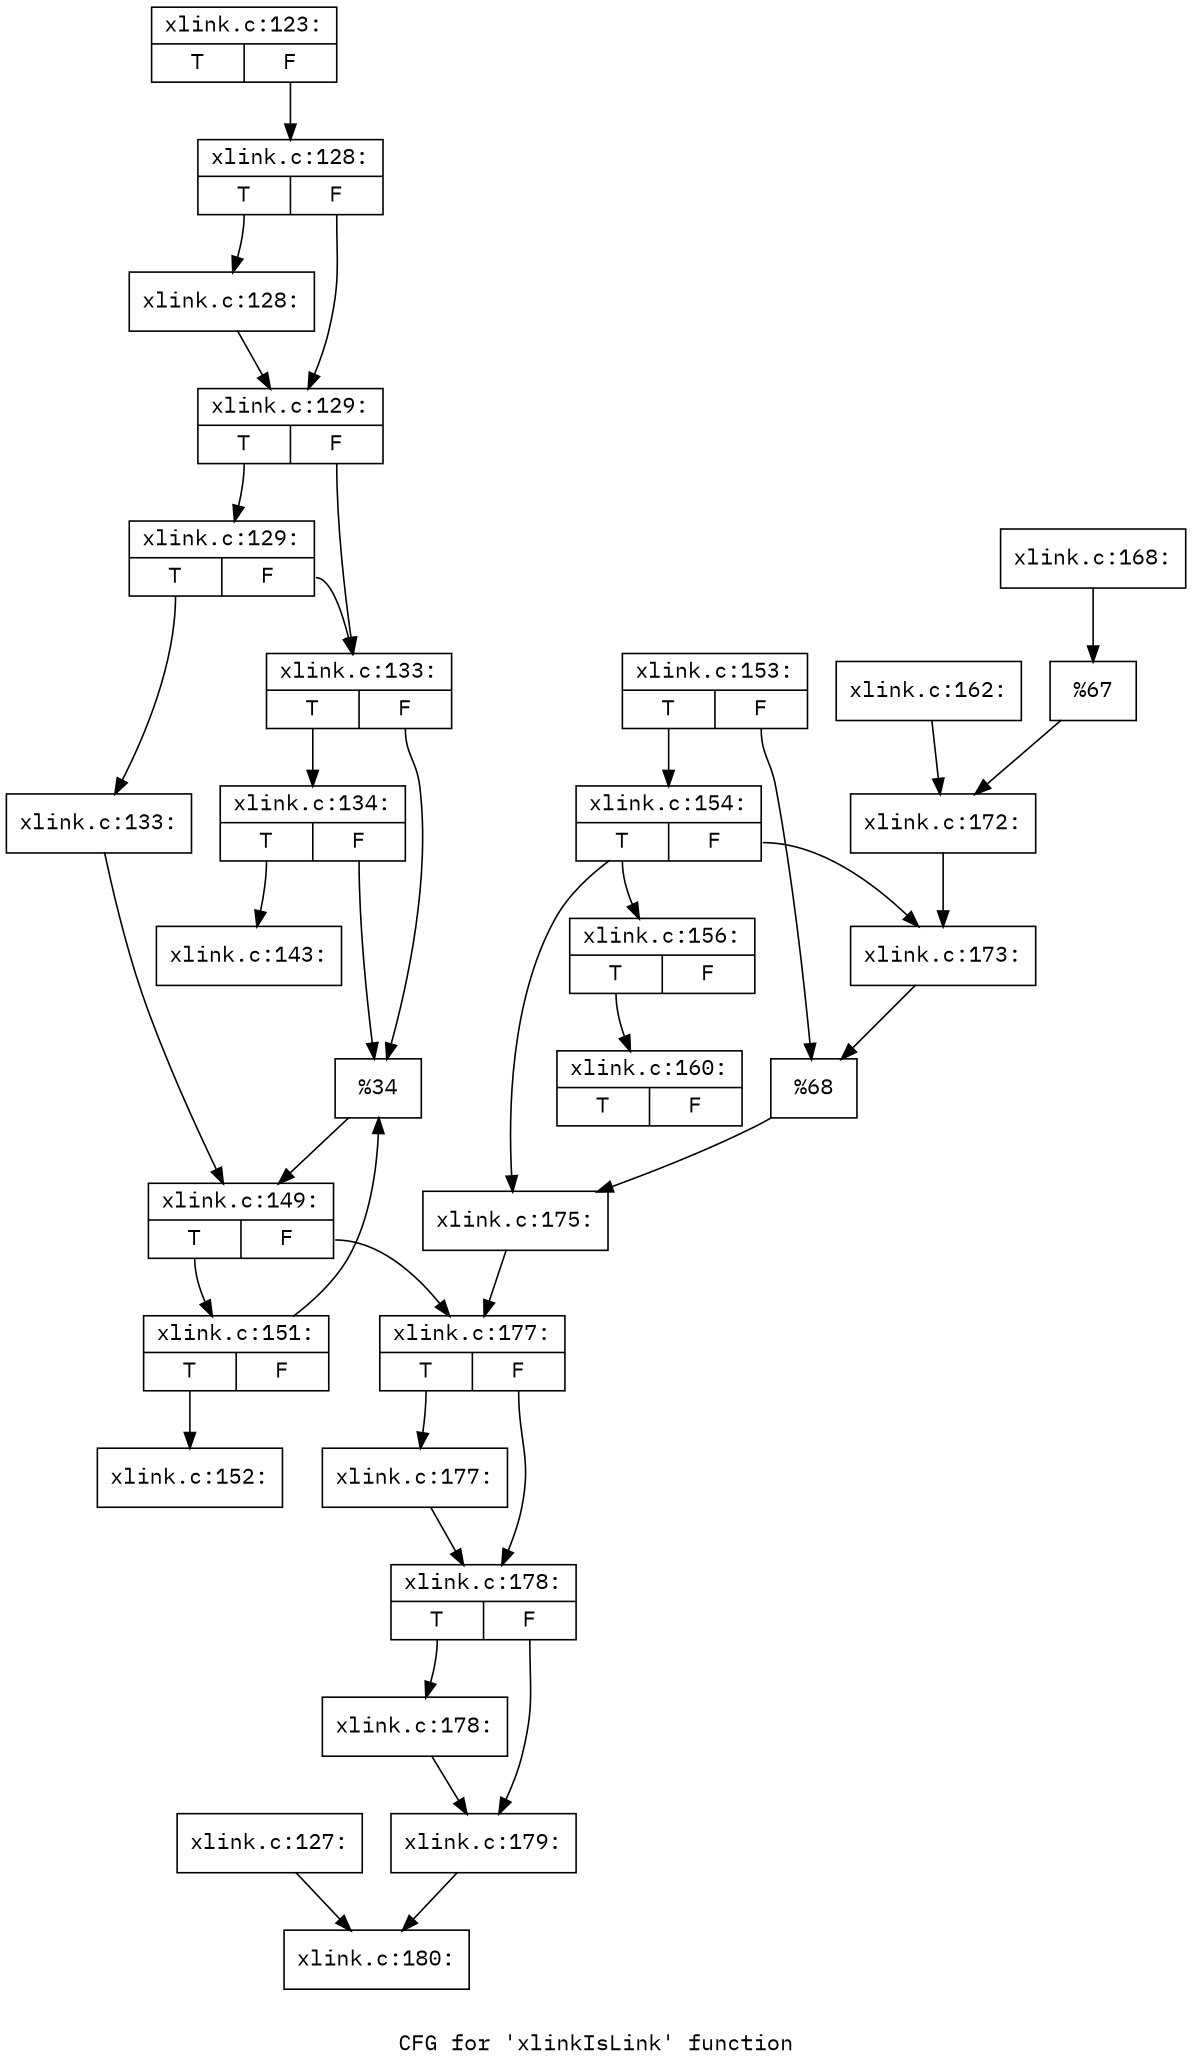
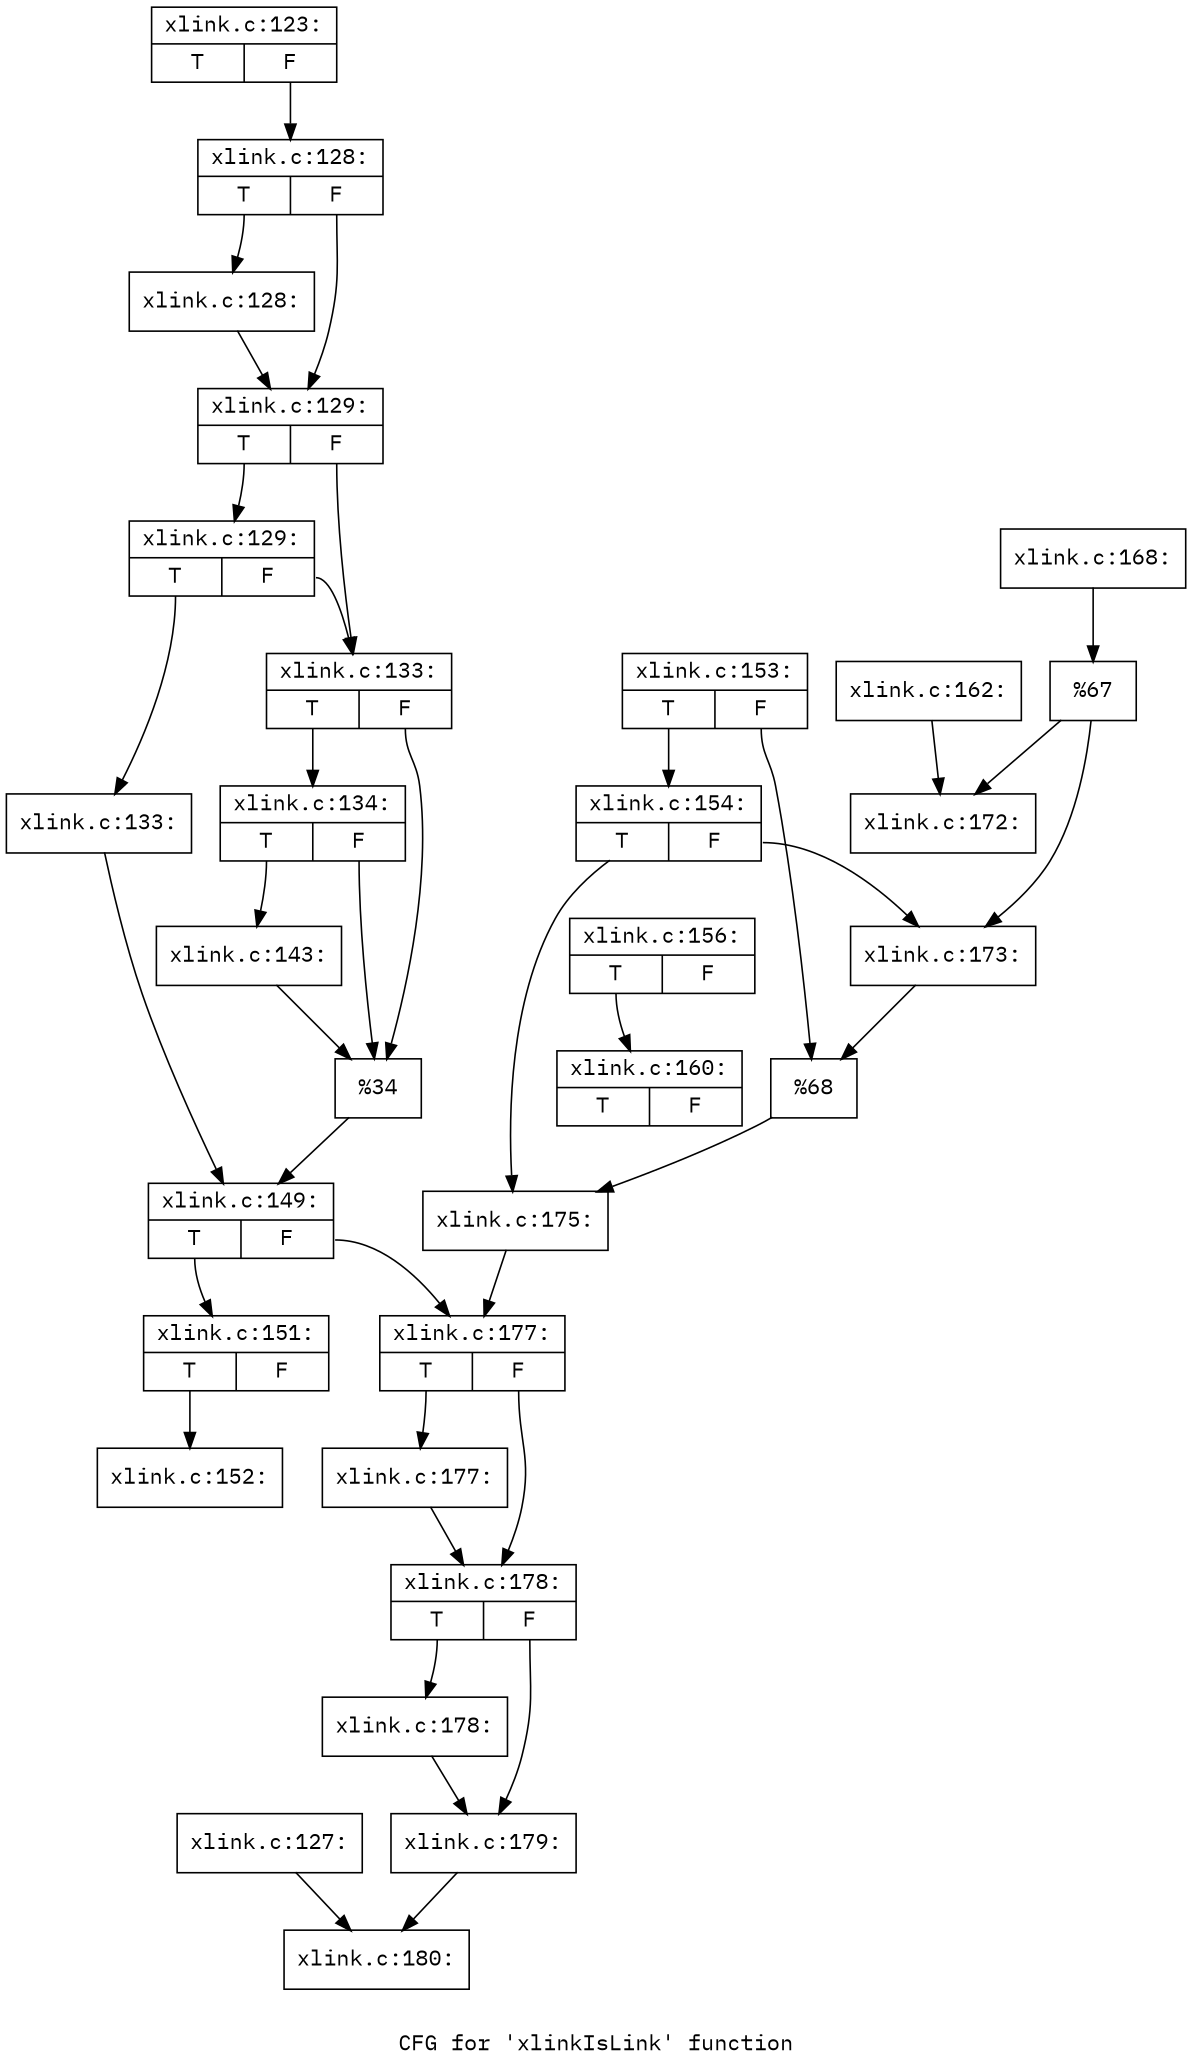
(943, 882) -> (1066, 829)
(625, 883) -> none
(360, 1231) -> (308, 1016)
